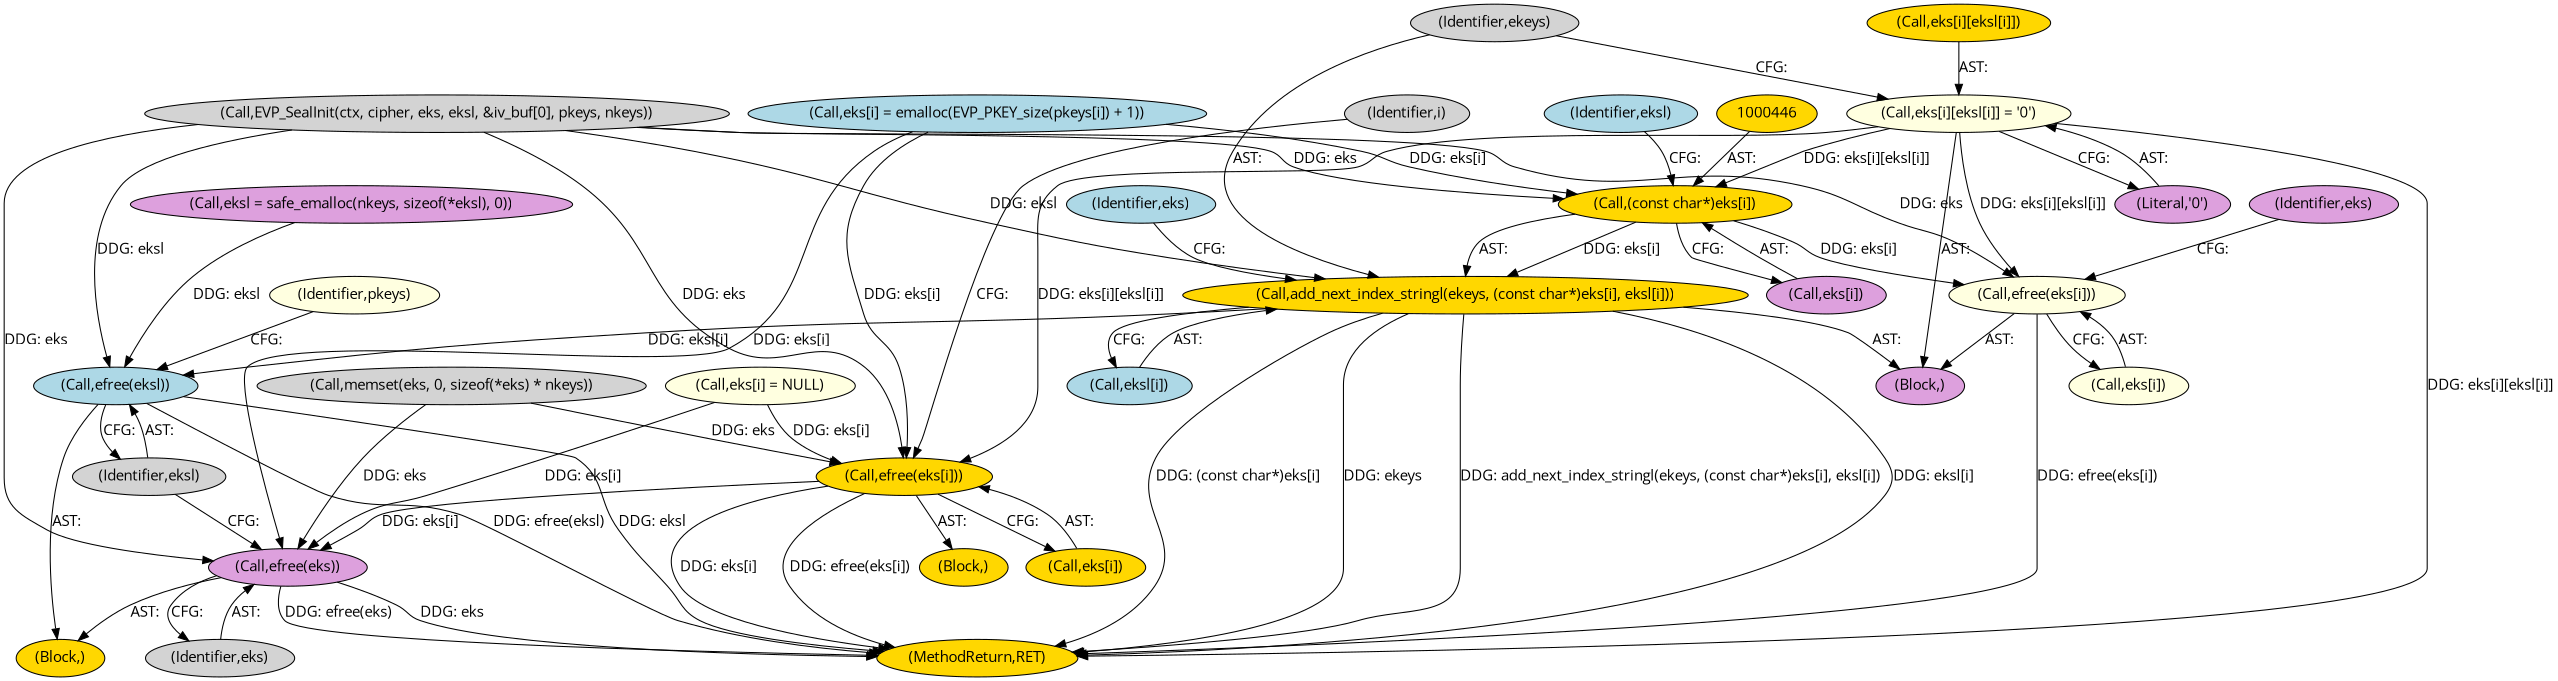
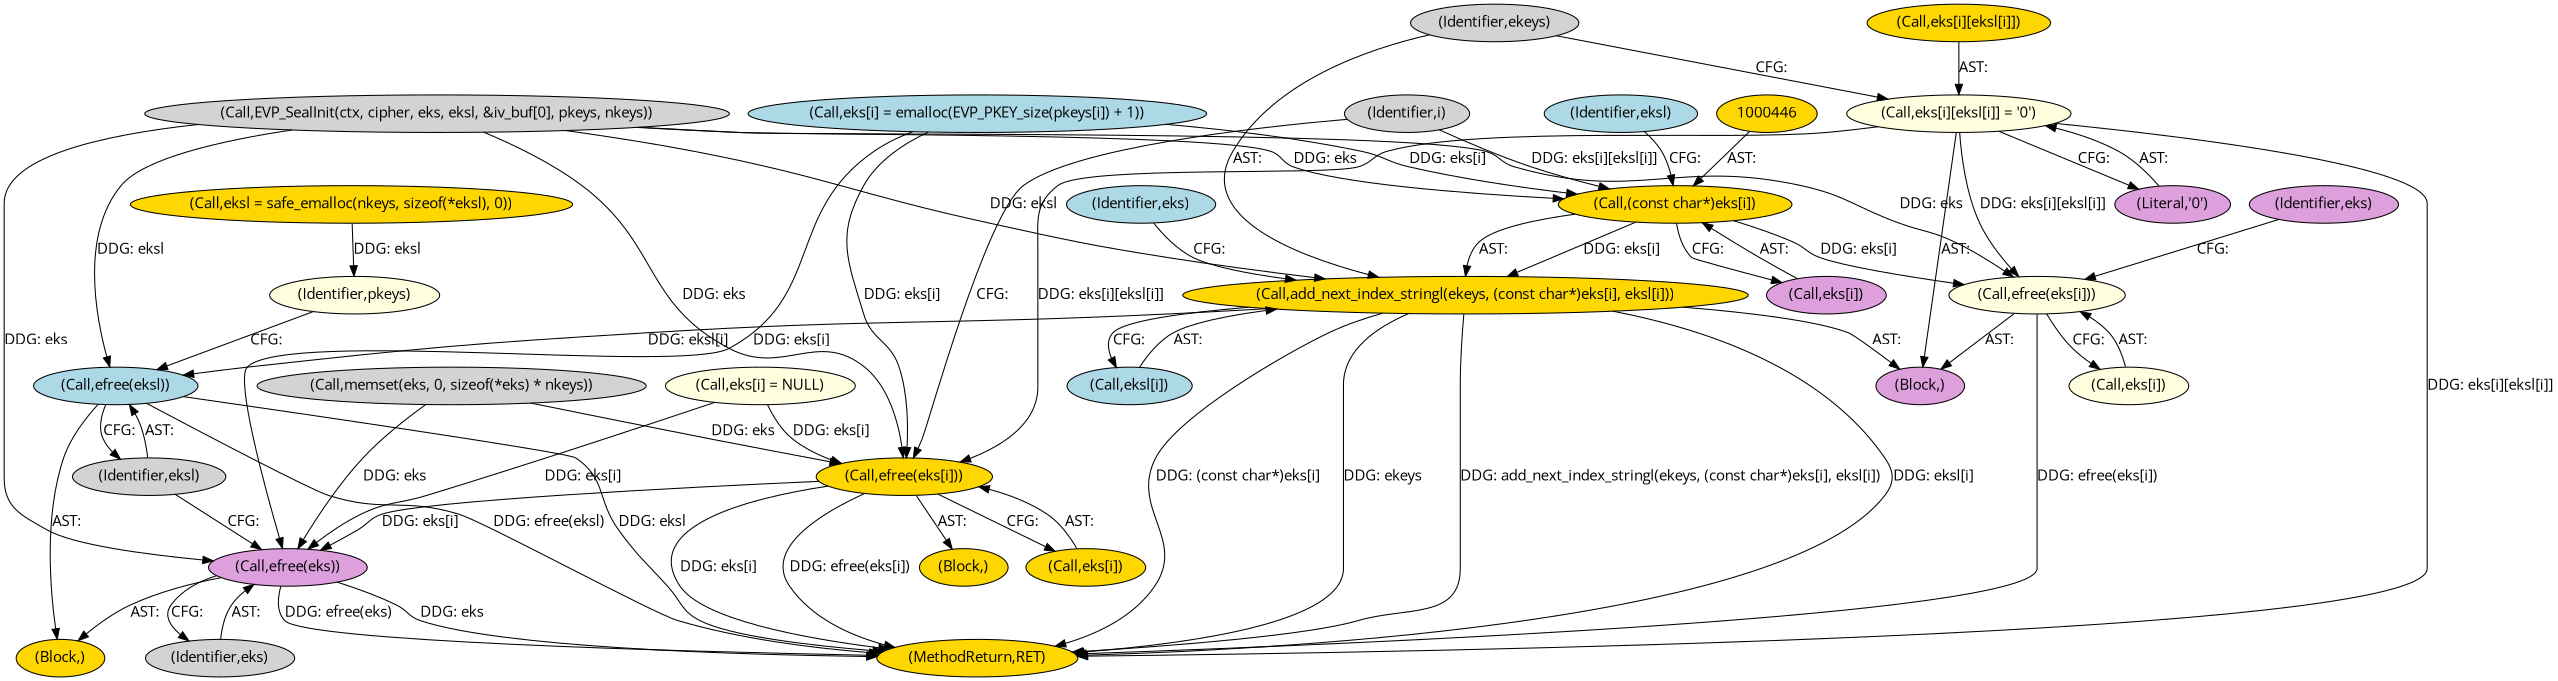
(1806, 150) -> (1518, 162)
(352, 204) -> (352, 204)
(198, 273) -> (353, 245)
